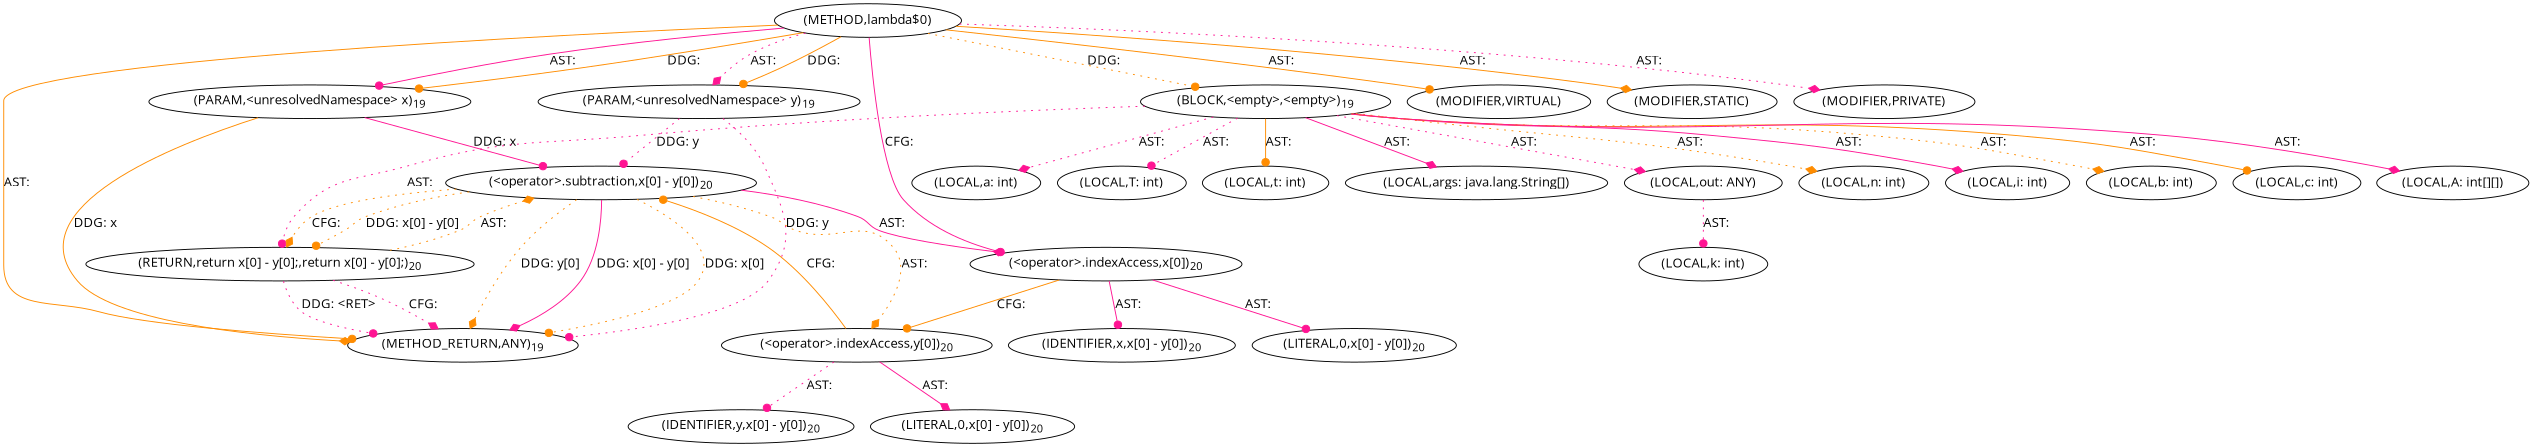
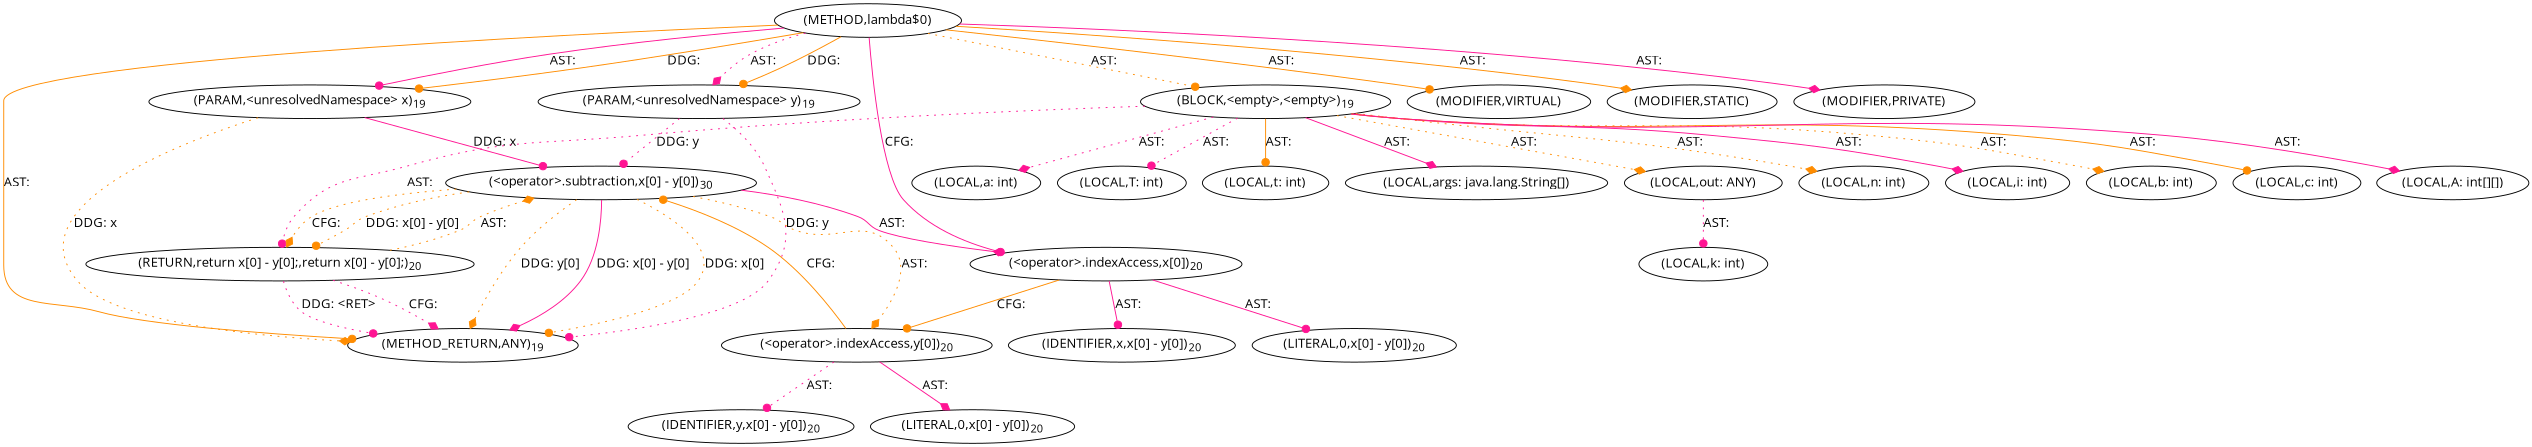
(1385, 46) -> (1385, 46)
(1106, 61) -> (1106, 61)
(1486, 143) -> (1486, 143)
(707, 182) -> (707, 182)
(76, 277) -> (76, 277)
